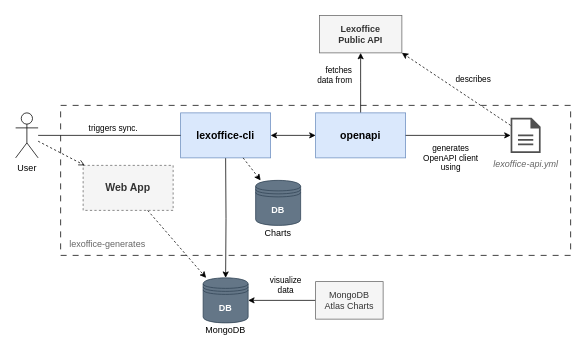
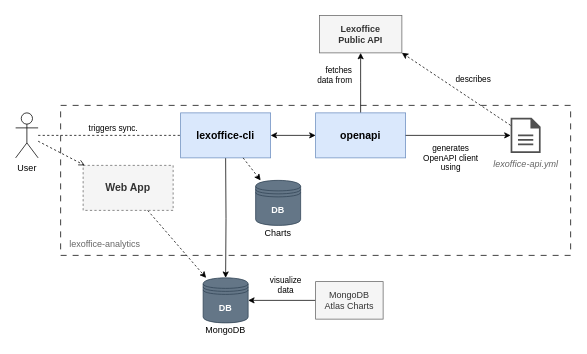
(109, 135) -> (109, 135)
(110, 244) -> (110, 244)
